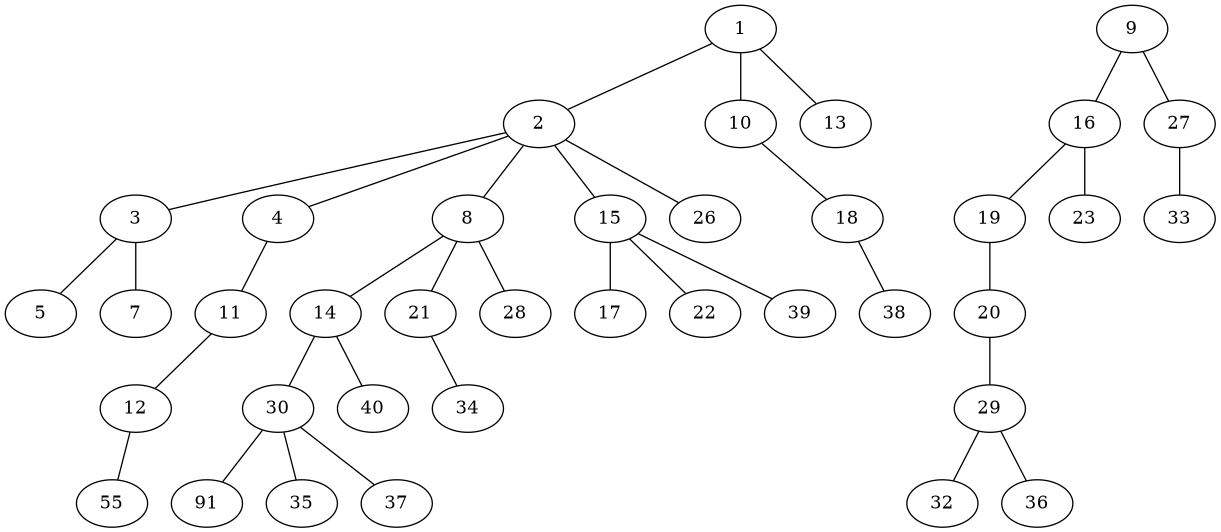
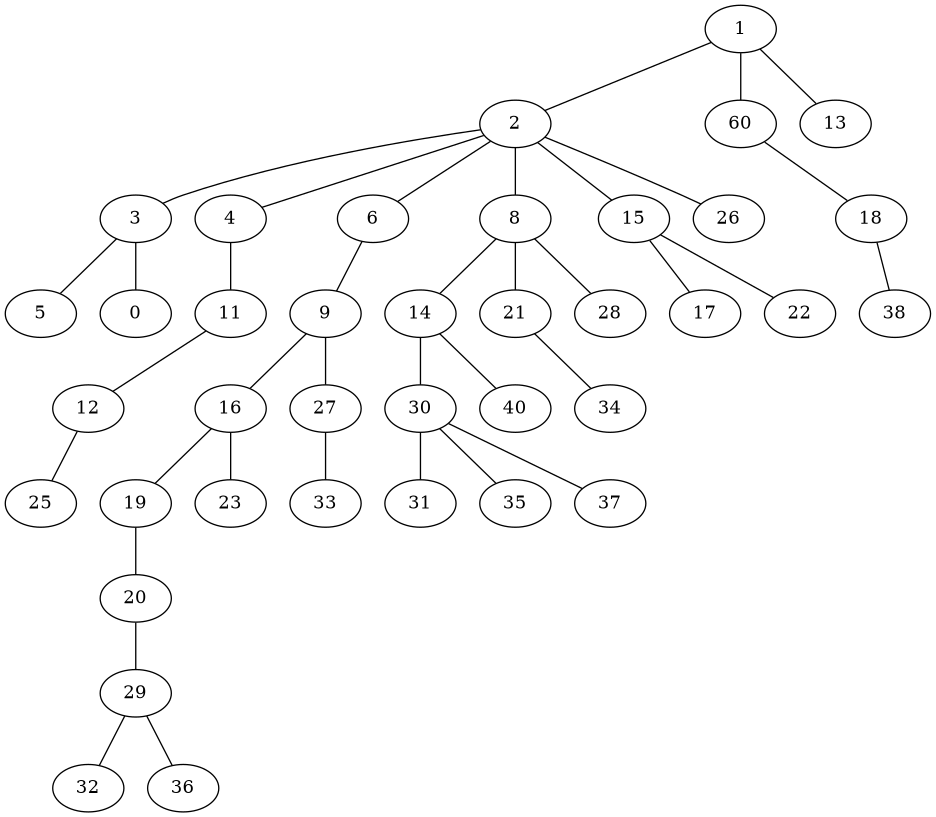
(741, 124) -> (741, 124)
none -> (373, 219)
(136, 314) -> (136, 314)
(800, 314) -> none
(112, 503) -> (41, 503)
(207, 503) -> (420, 503)
